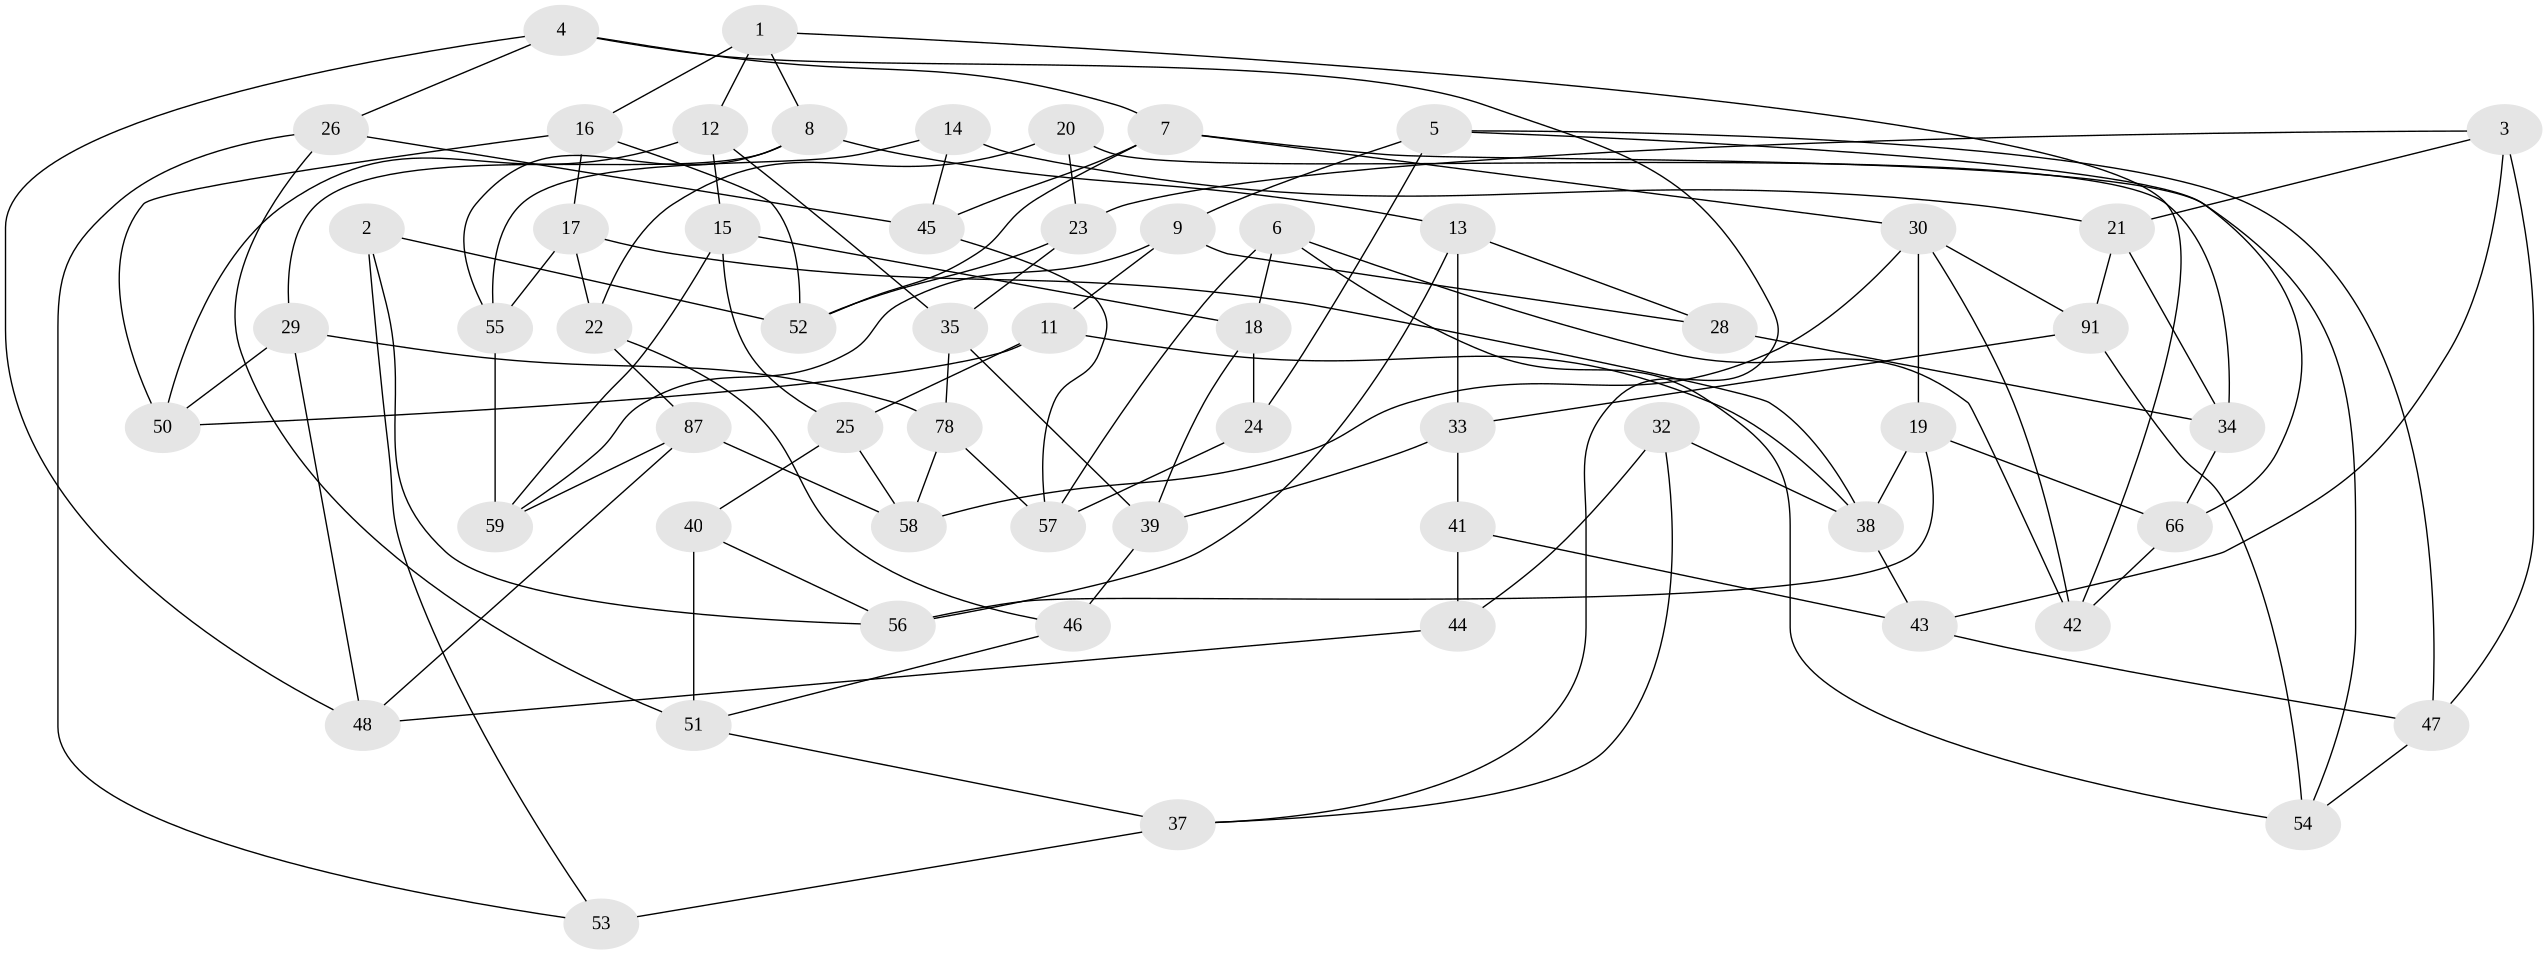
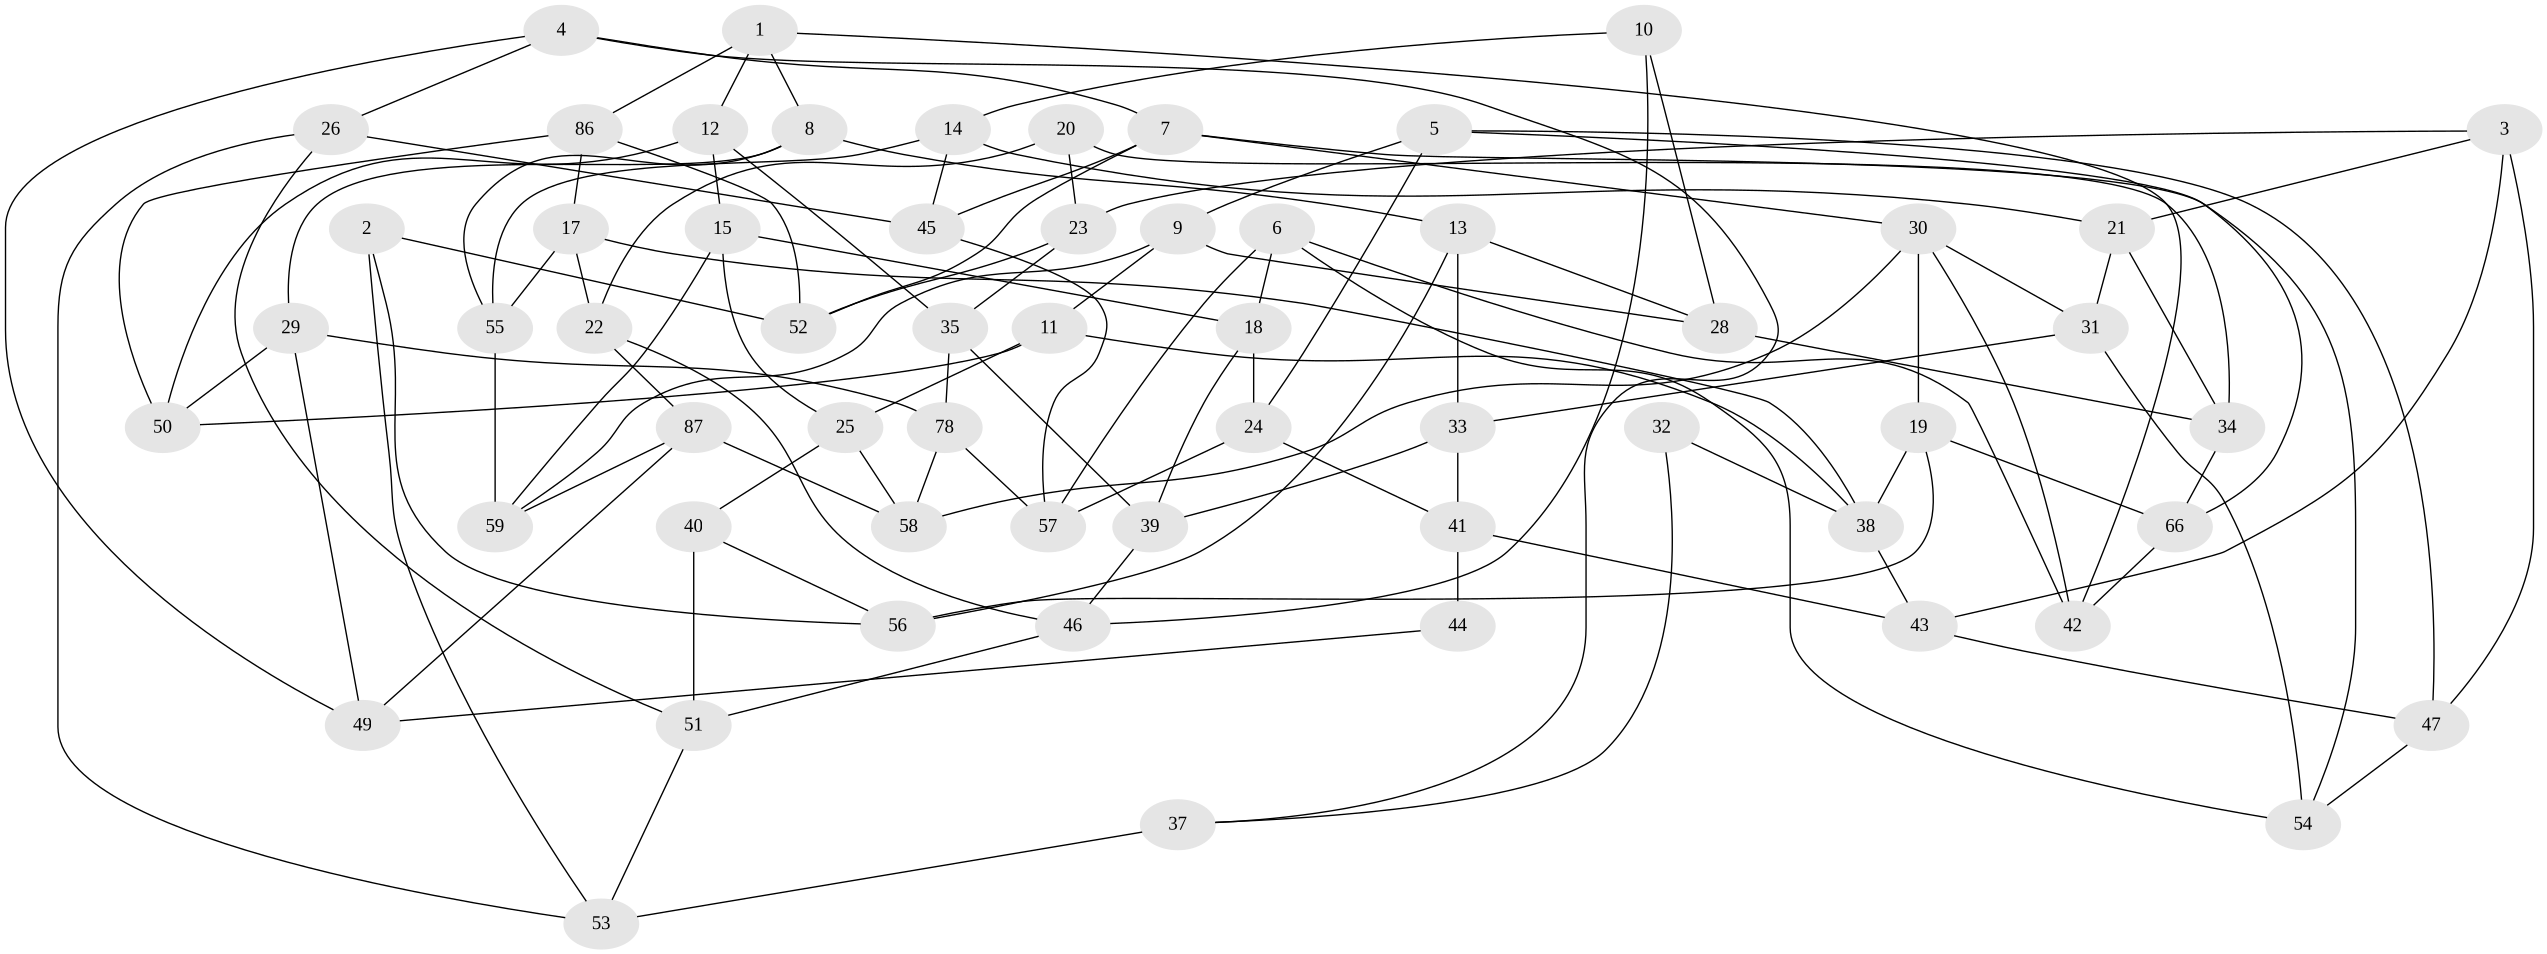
none -> (1644, 30)
(585, 130) -> (585, 130)
(2091, 328) -> (2091, 328)
none -> (1356, 477)
(1570, 535) -> none
(363, 725) -> (363, 725)
(936, 775) -> (648, 825)
